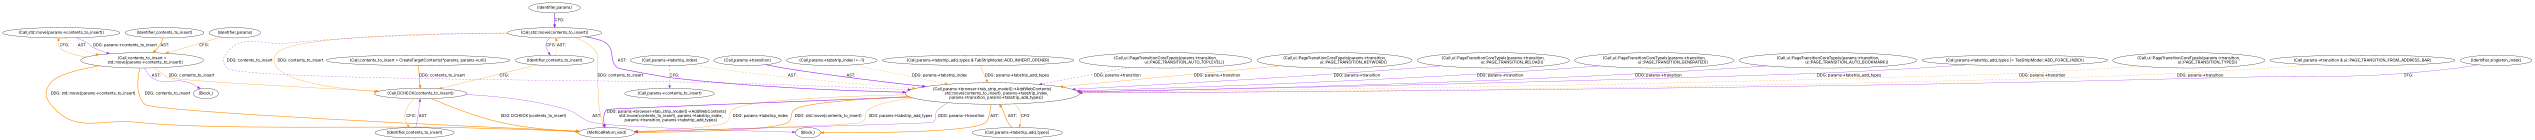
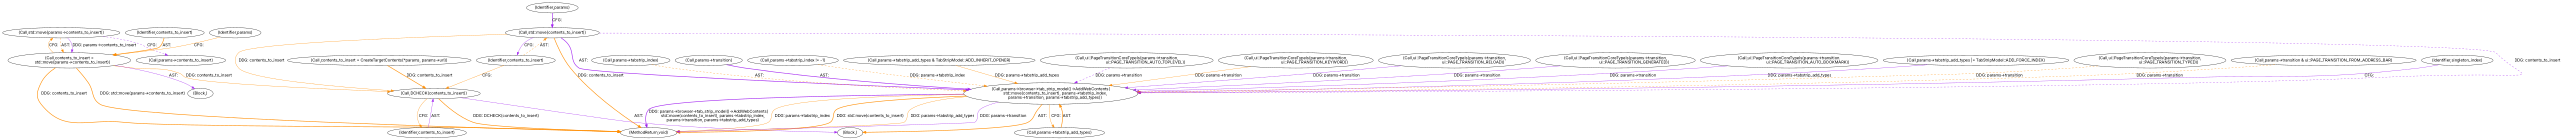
(597, 75) -> (589, 88)
(670, 75) -> (135, 42)
